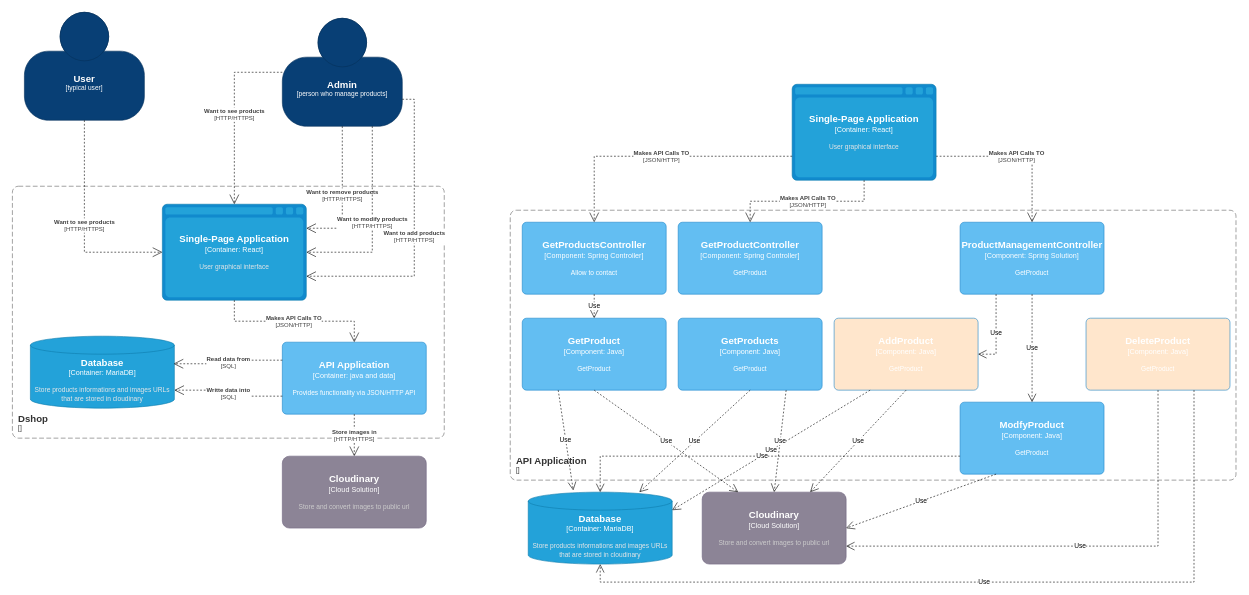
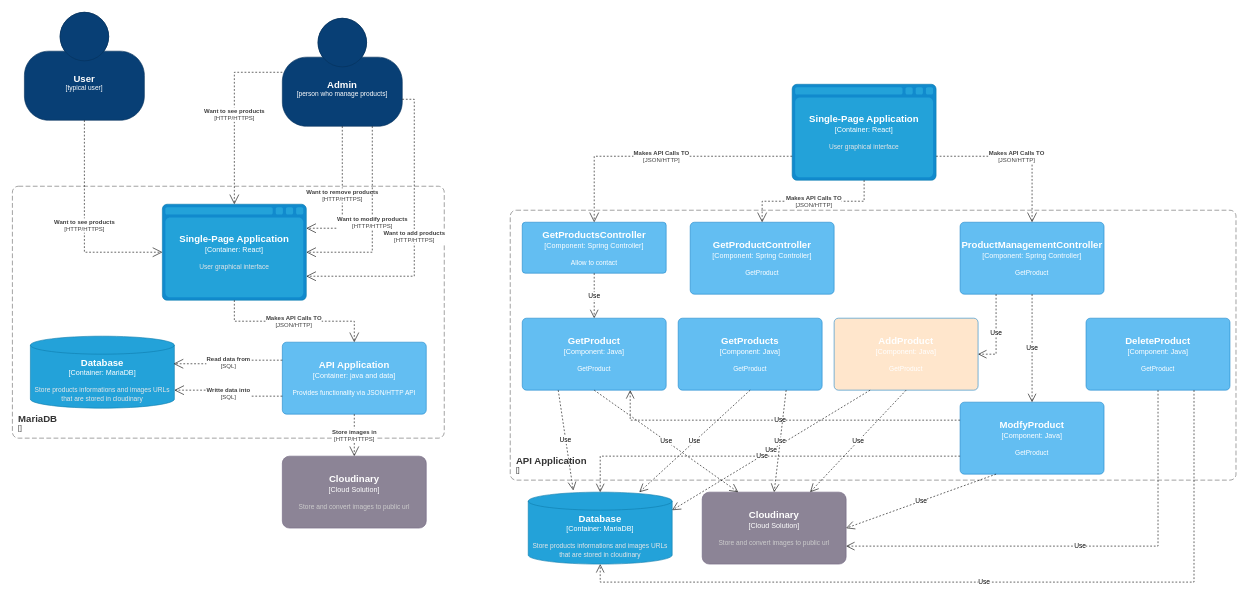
(594, 258) -> (594, 248)
(750, 258) -> (762, 258)
(1032, 258) -> (1032, 258)
(1158, 354) -> (1158, 354)
none -> (780, 420)
(28, 424) -> (30, 424)
